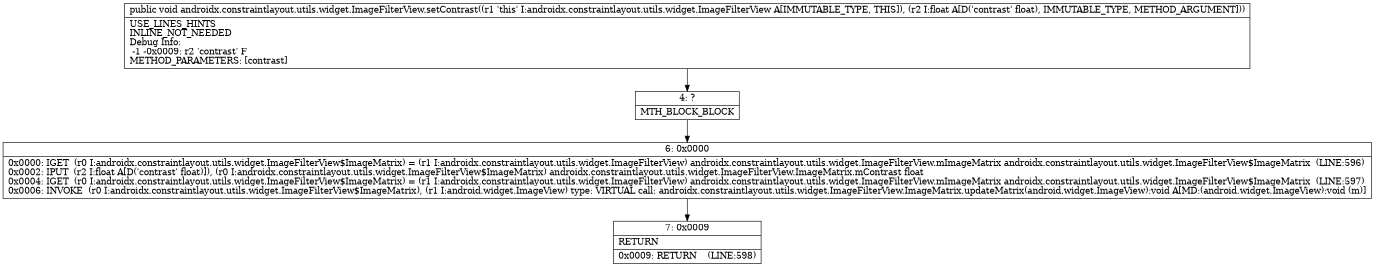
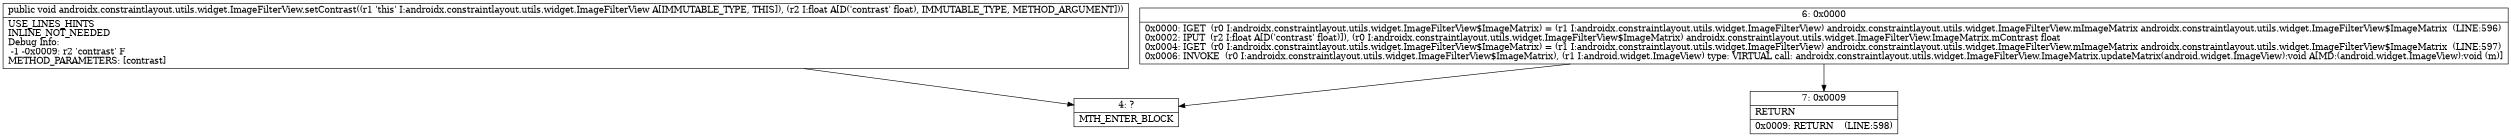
(687, 112) -> (1126, 119)
(687, 128) -> (1378, 85)
